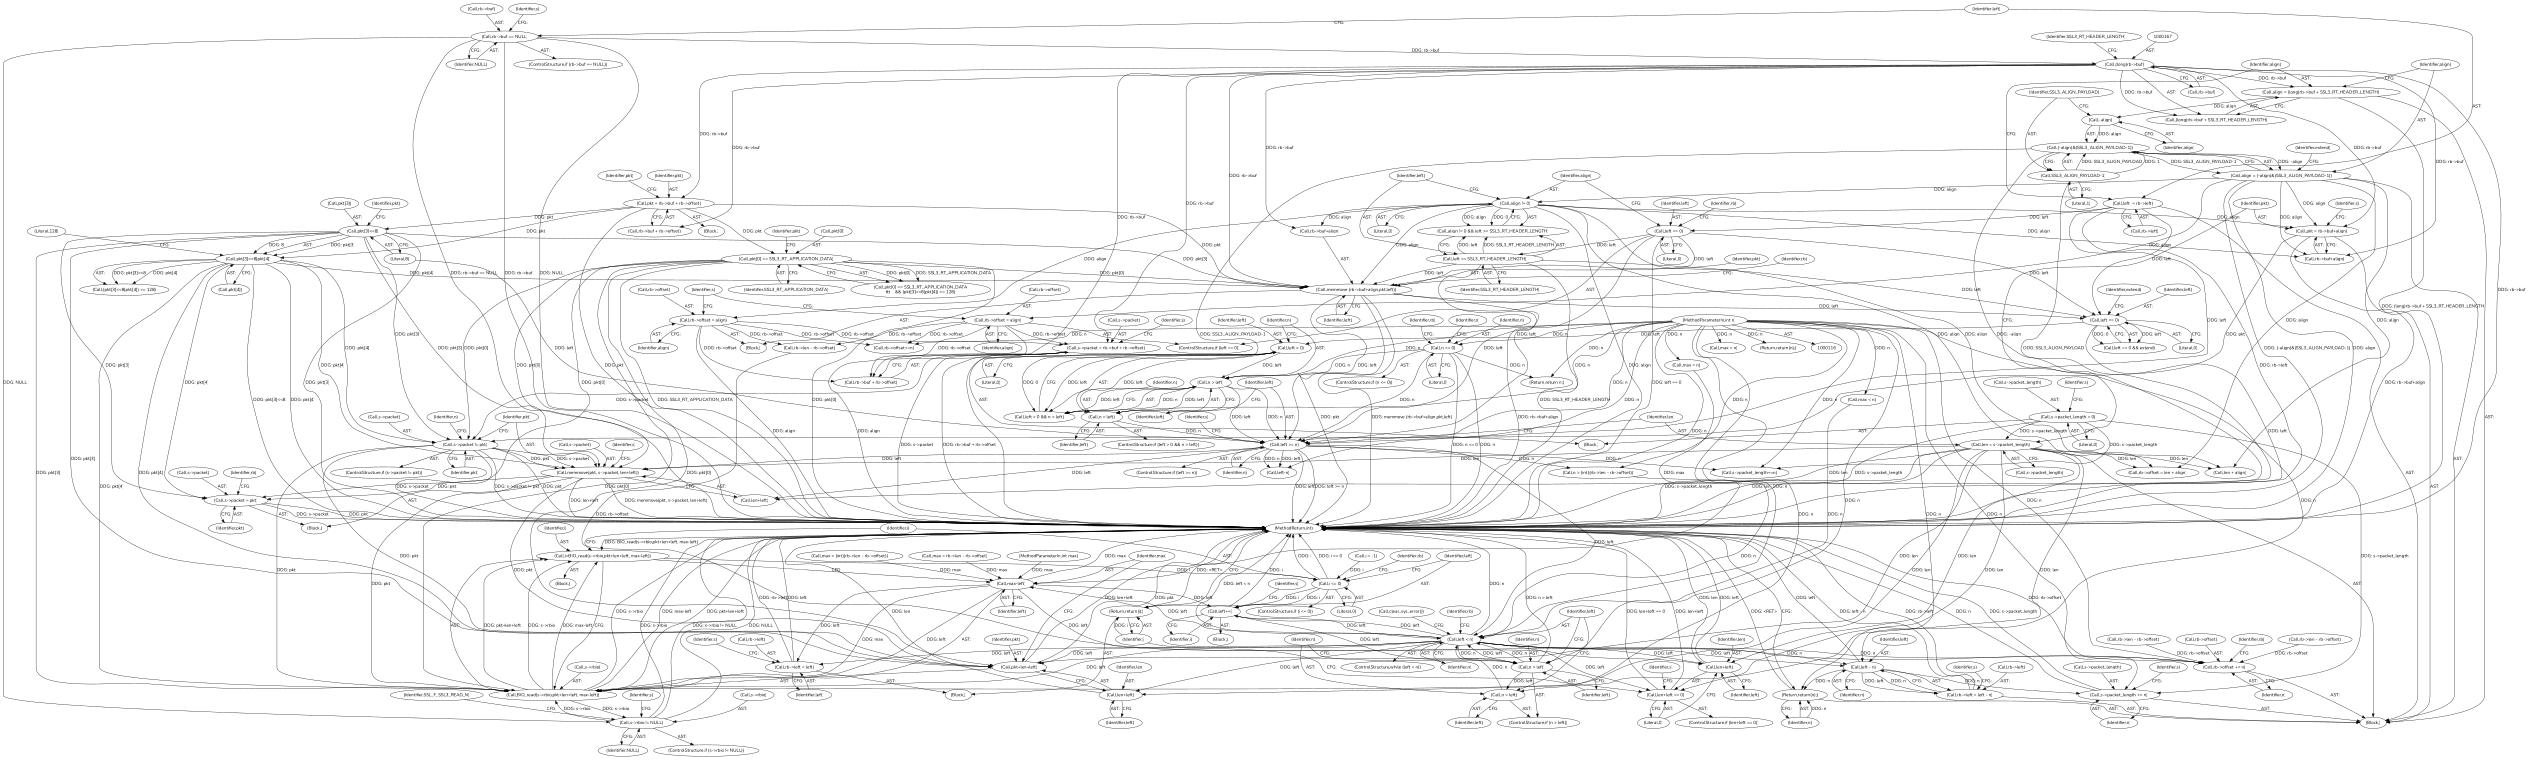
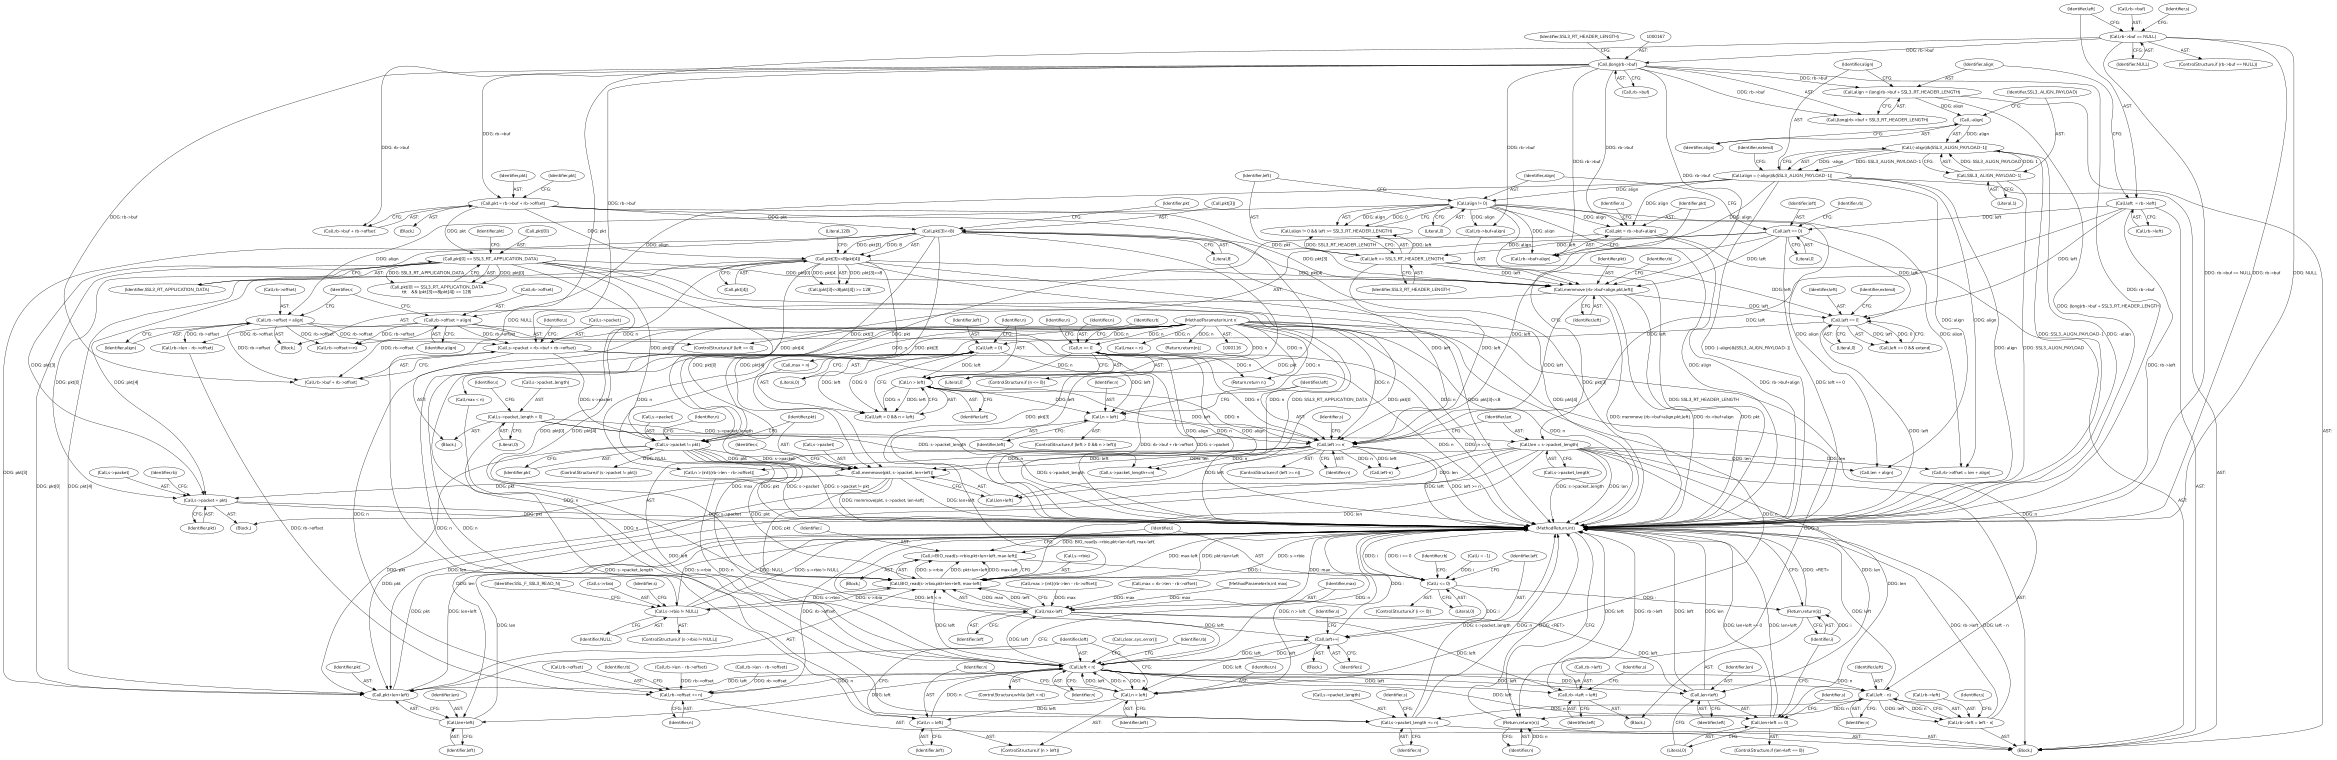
(435, 459) -> (655, 459)
(820, 571) -> (1012, 592)
